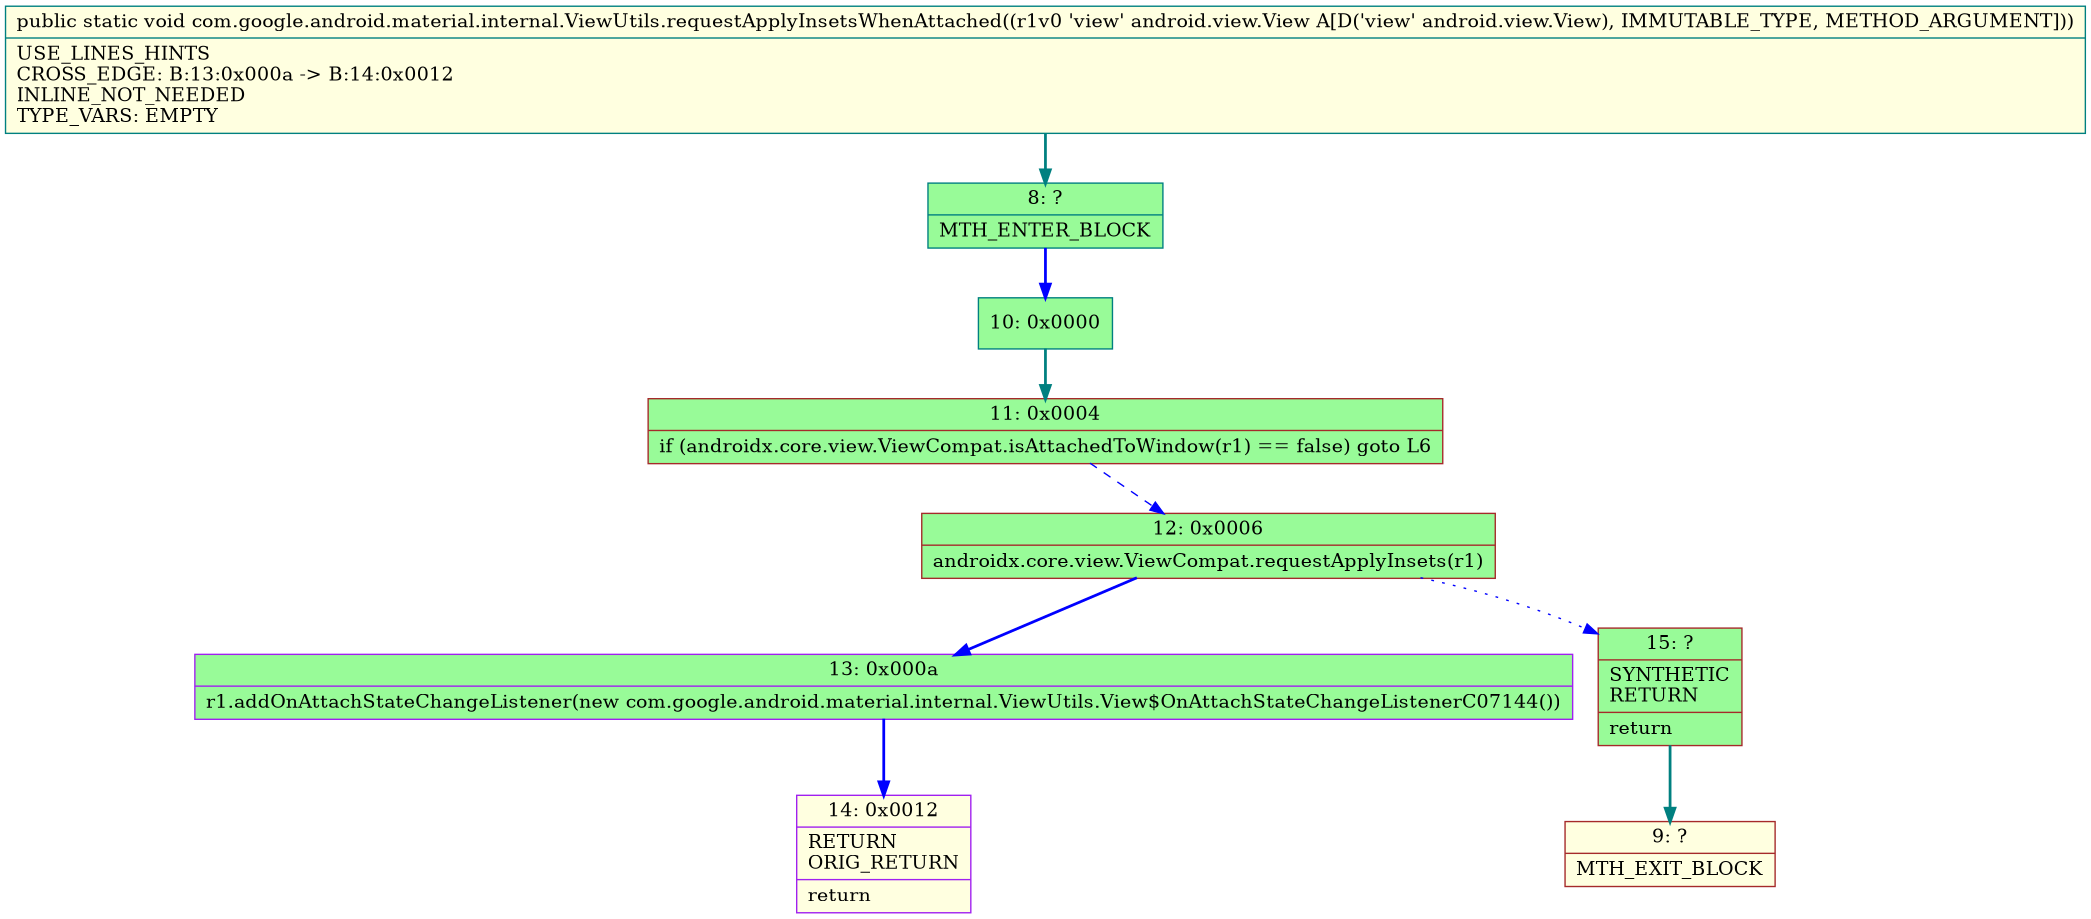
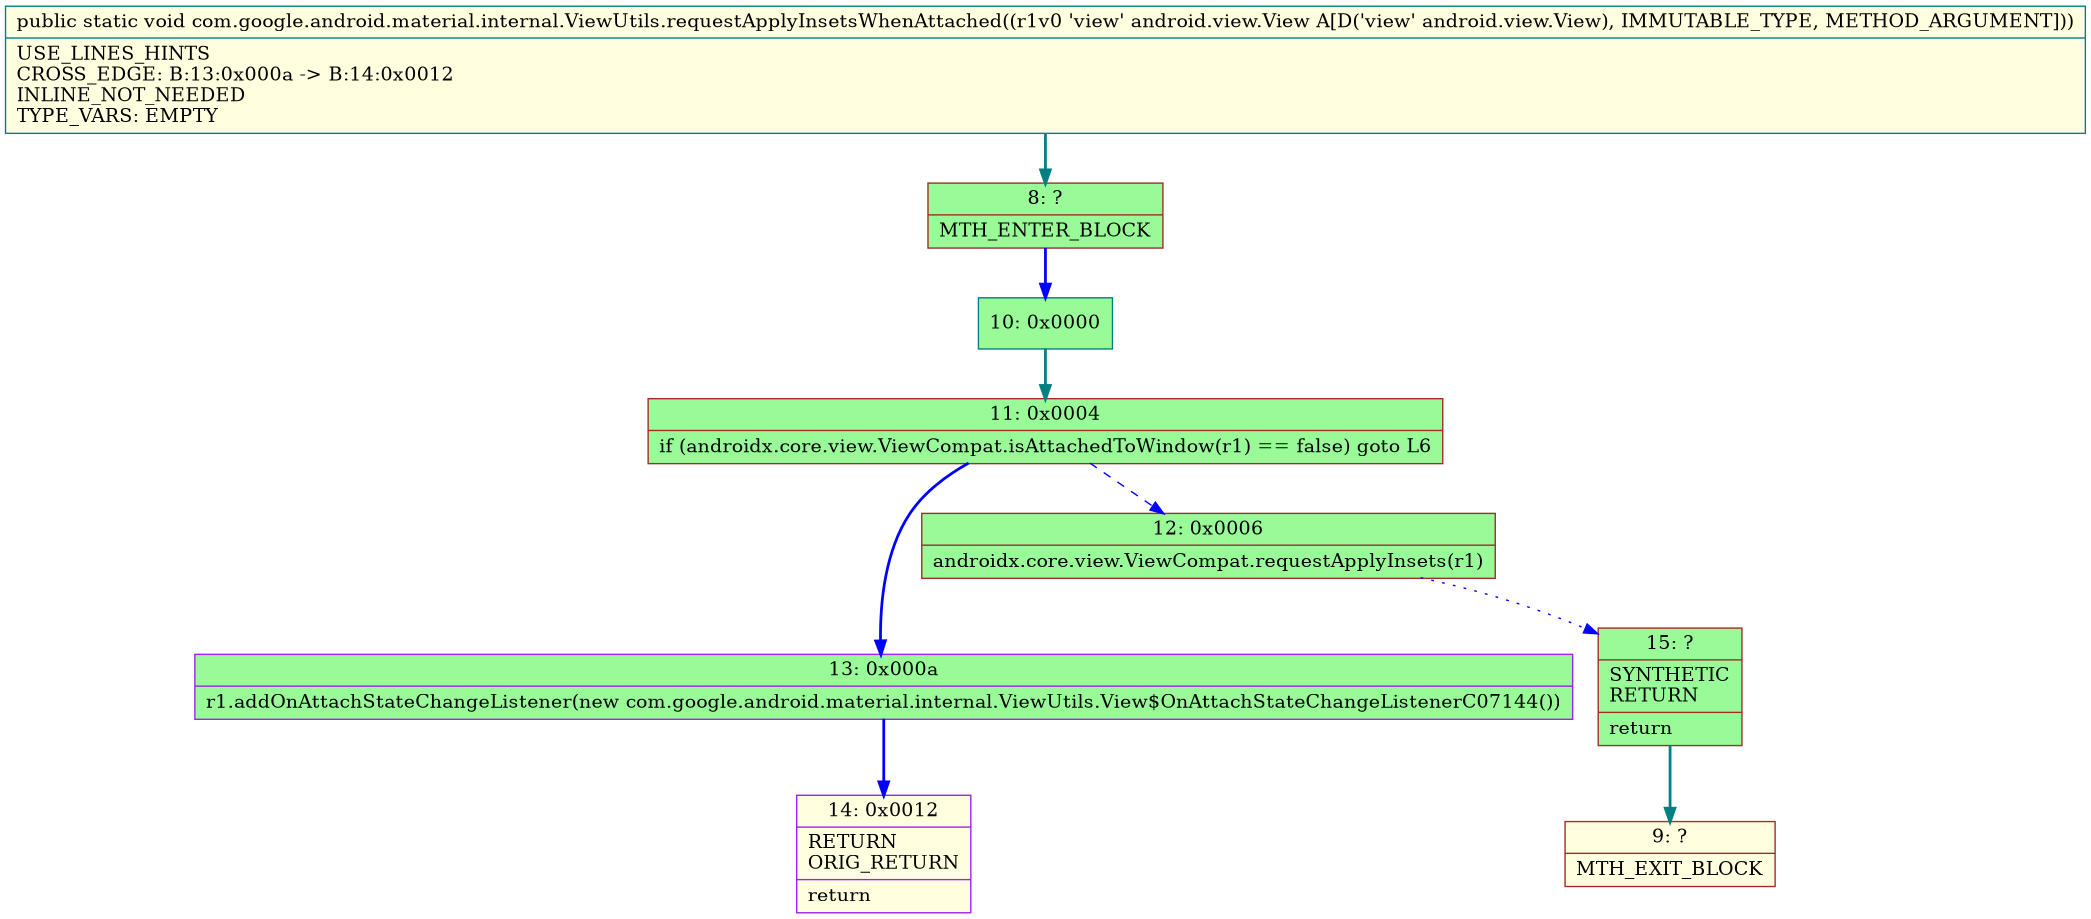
(1045, 216) -> (1045, 216)
(1053, 614) -> (897, 538)
